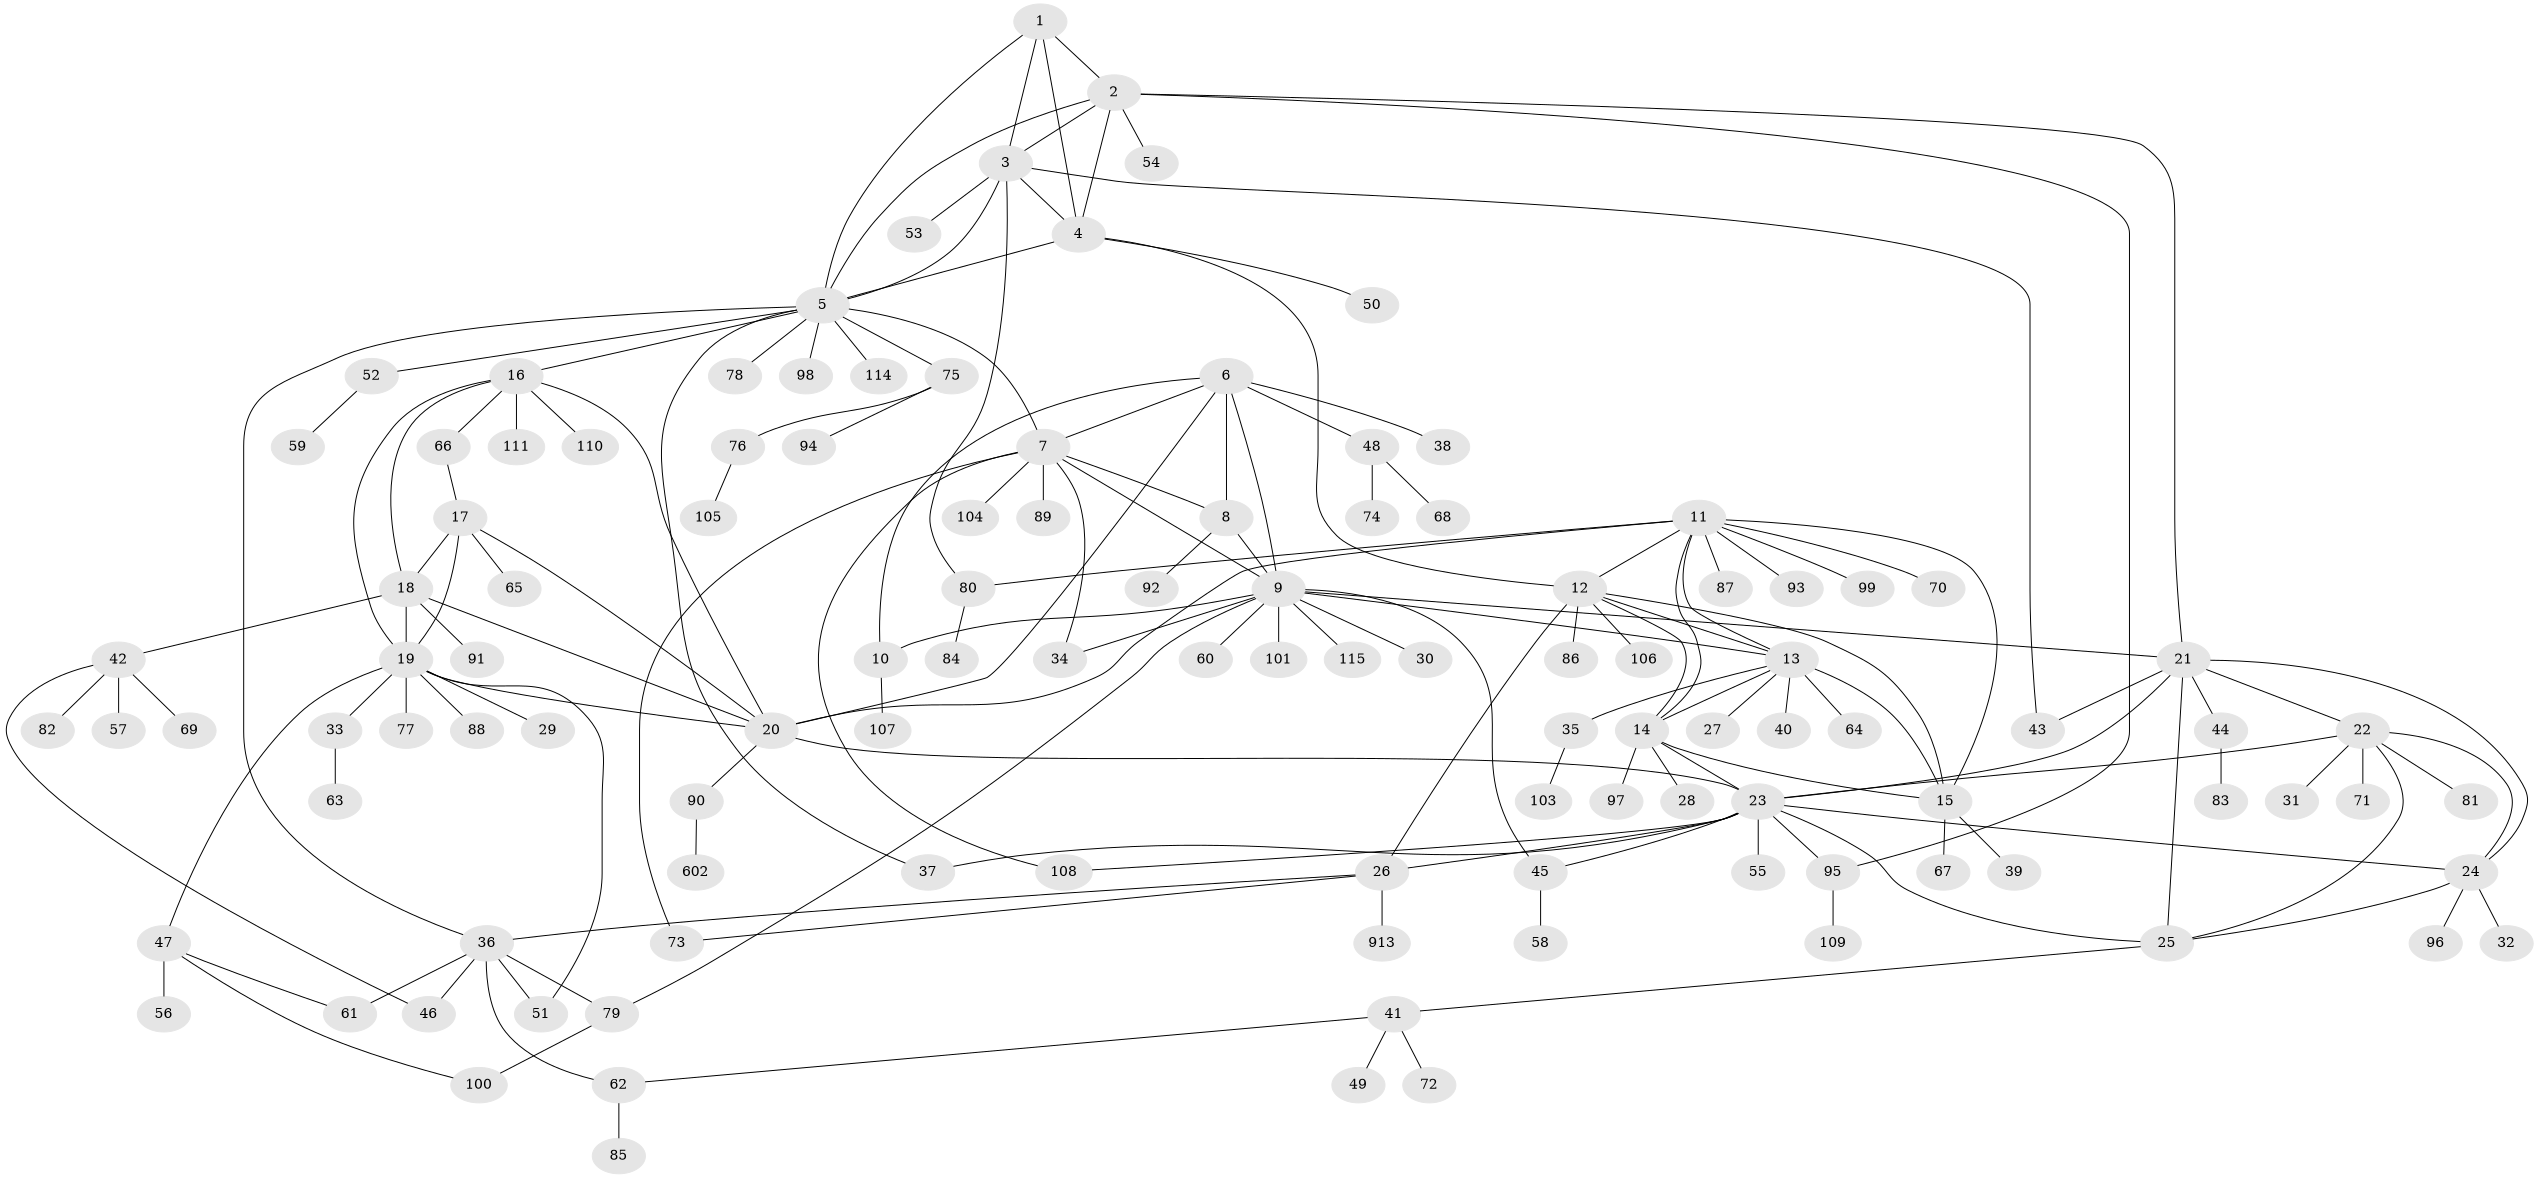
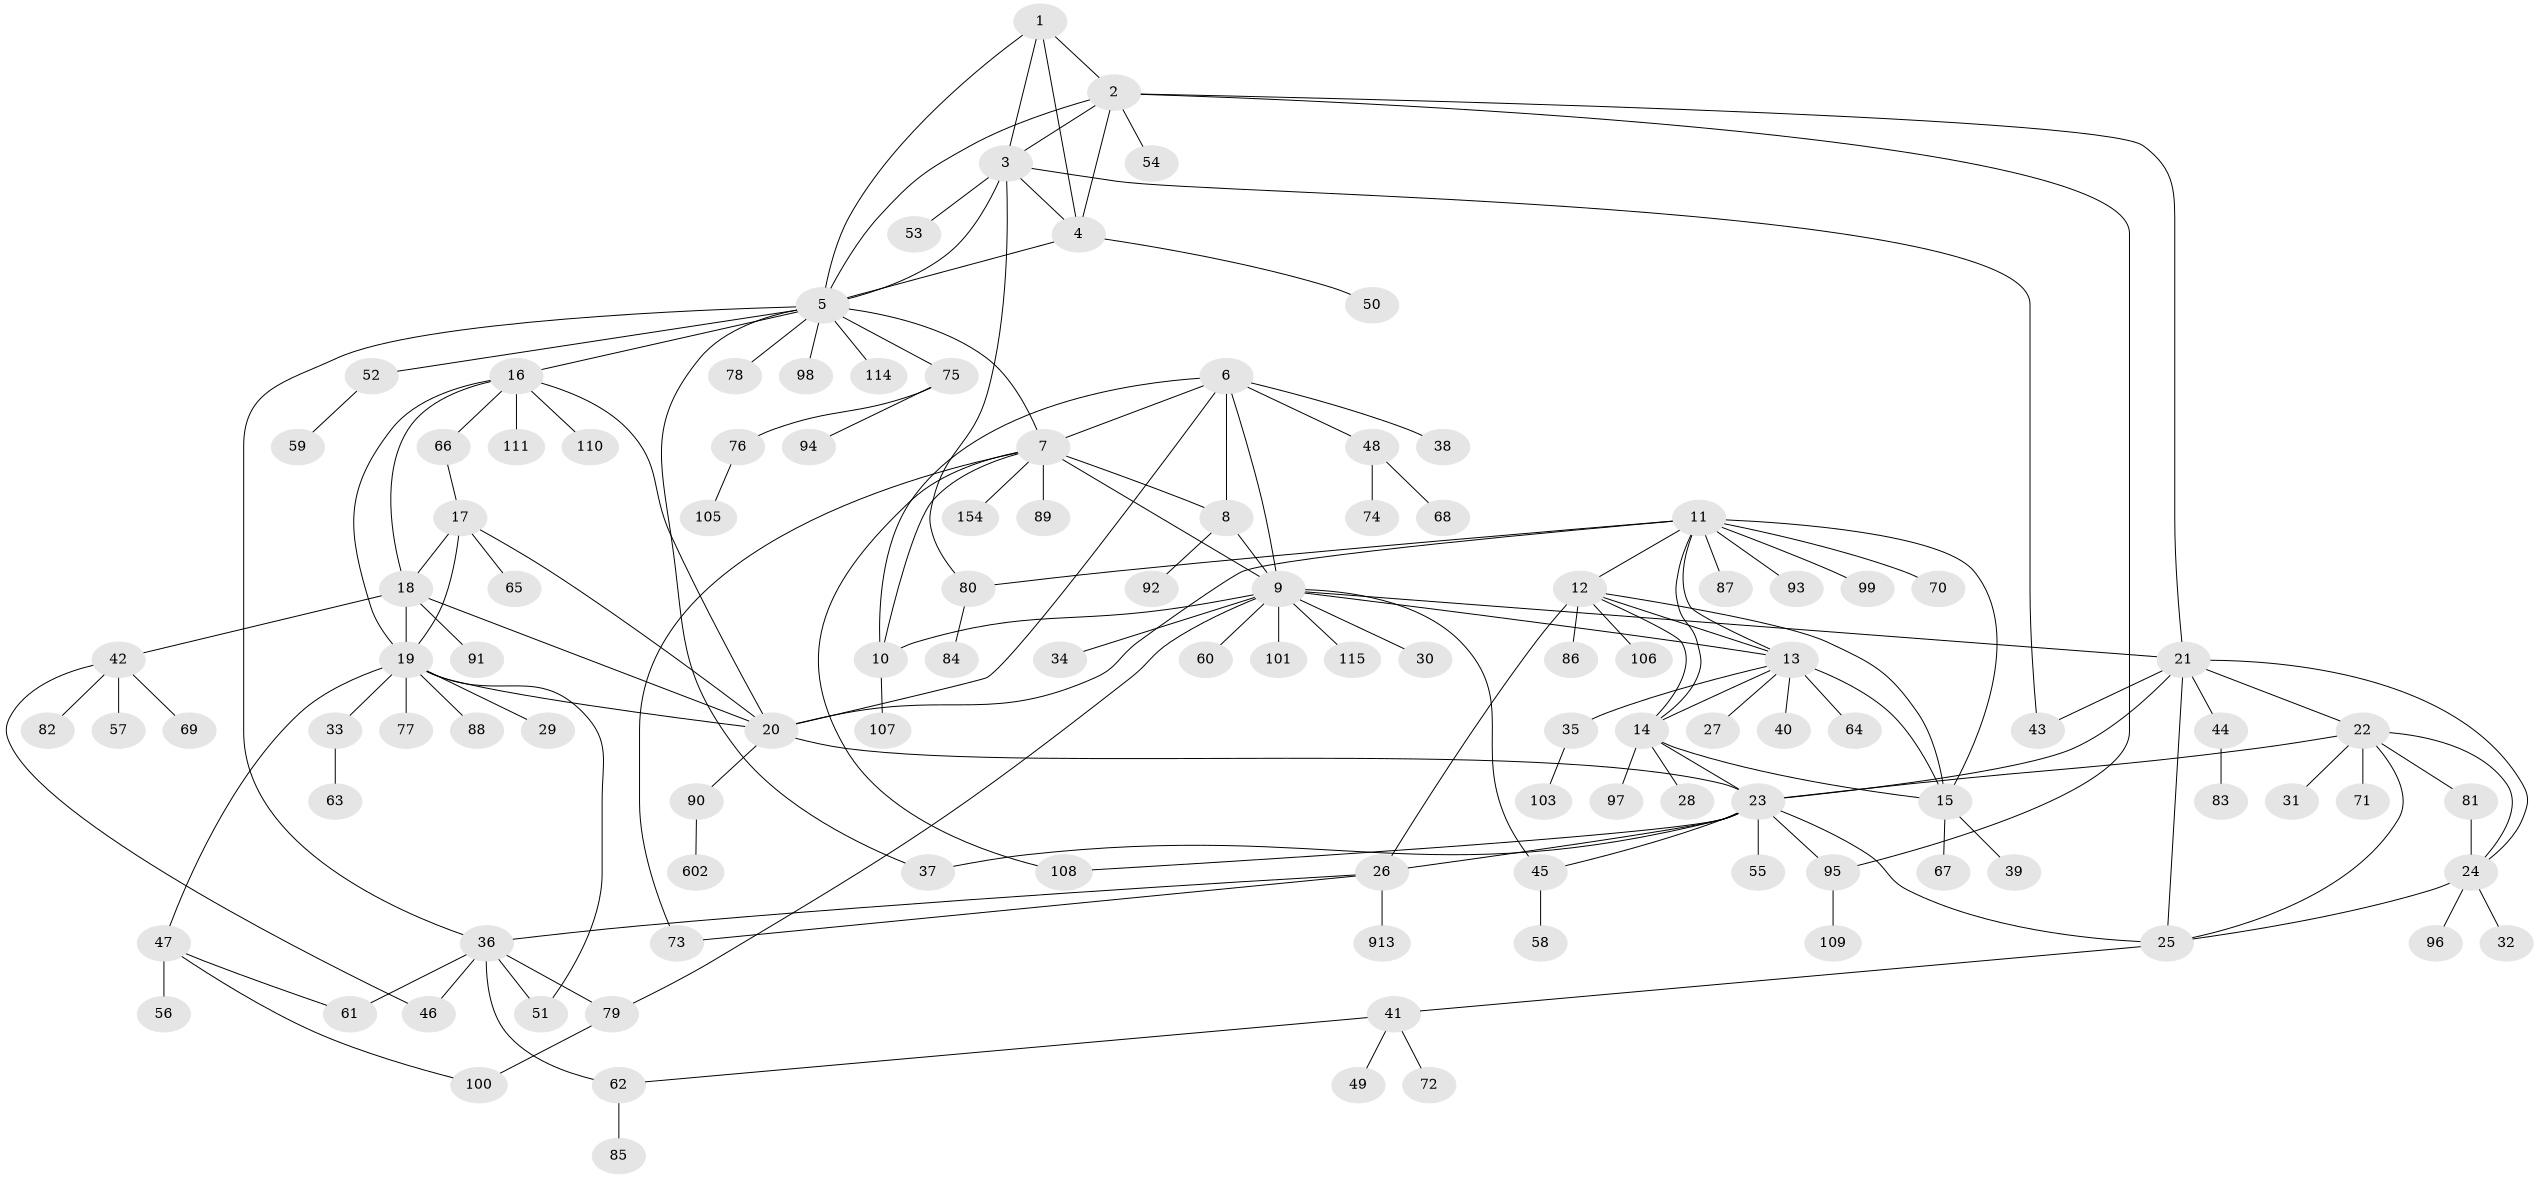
(1318, 434) -> none
(970, 518) -> (970, 518)
(1085, 550) -> (920, 523)
(2114, 839) -> (2471, 837)
